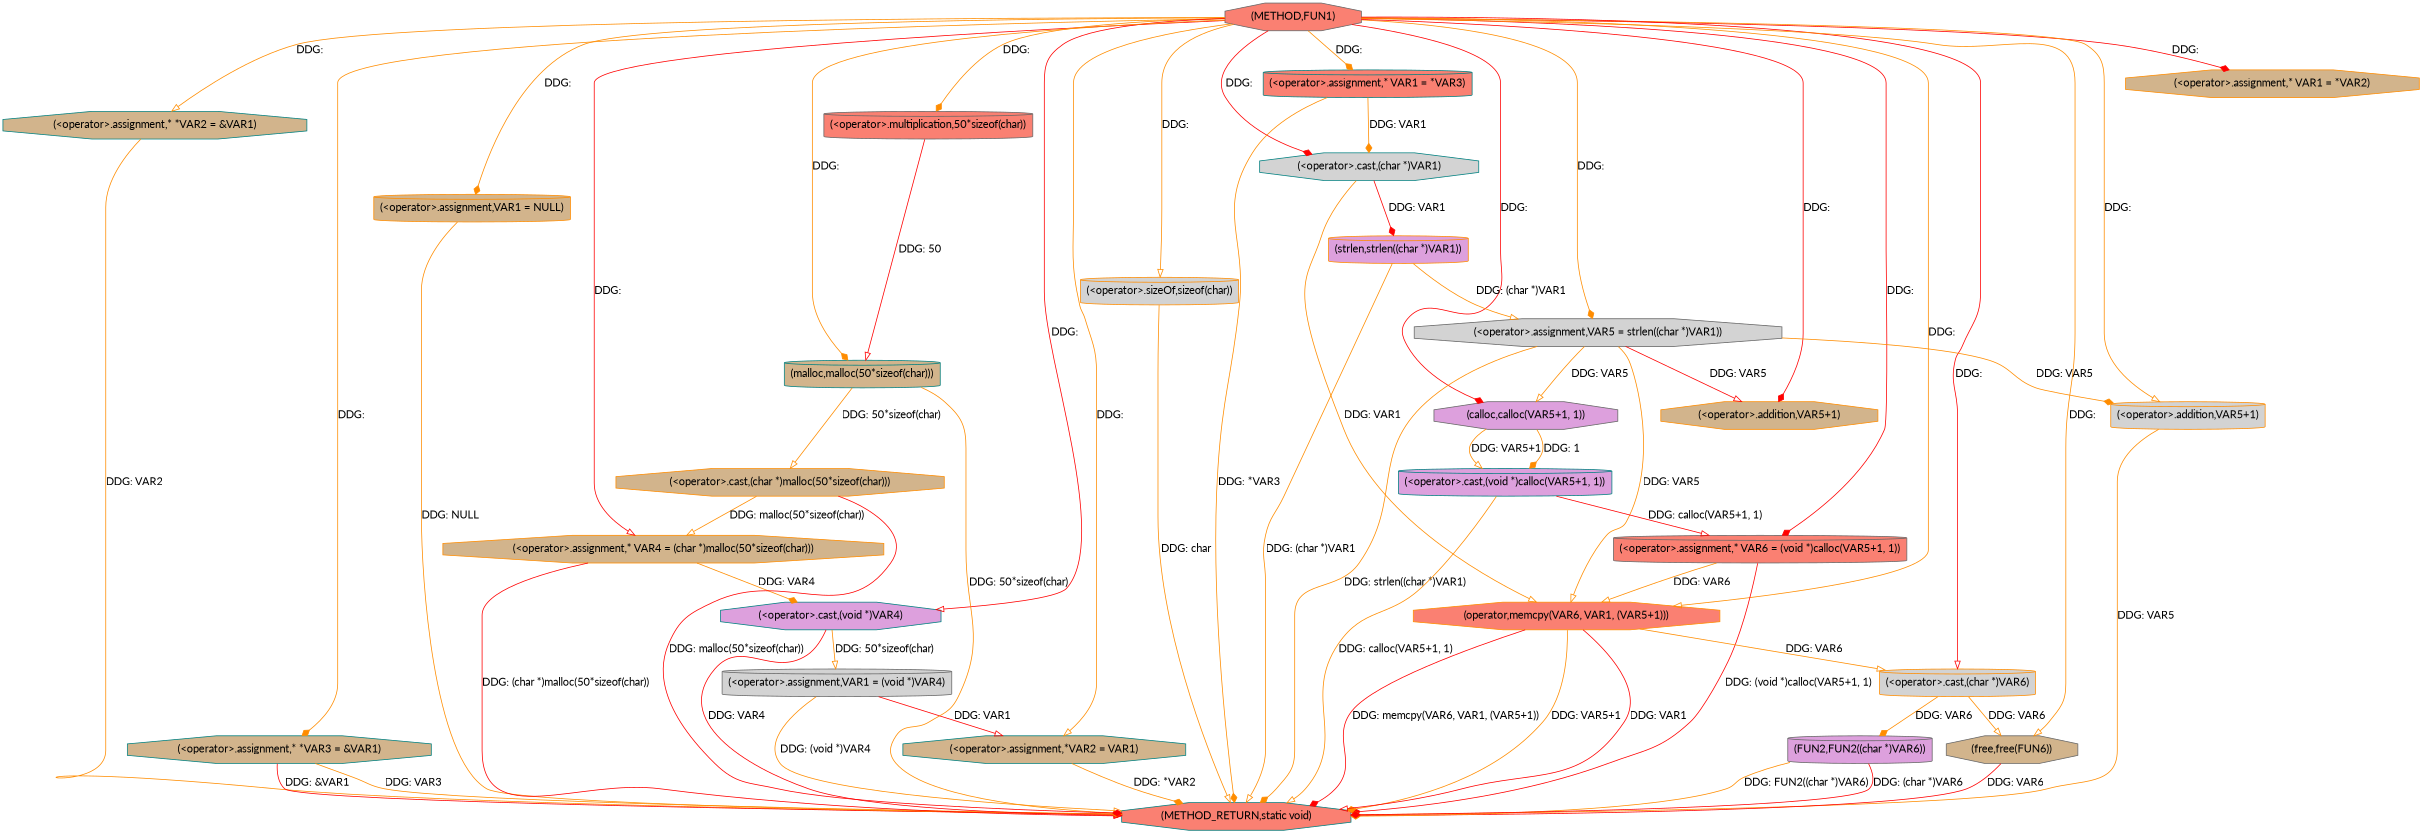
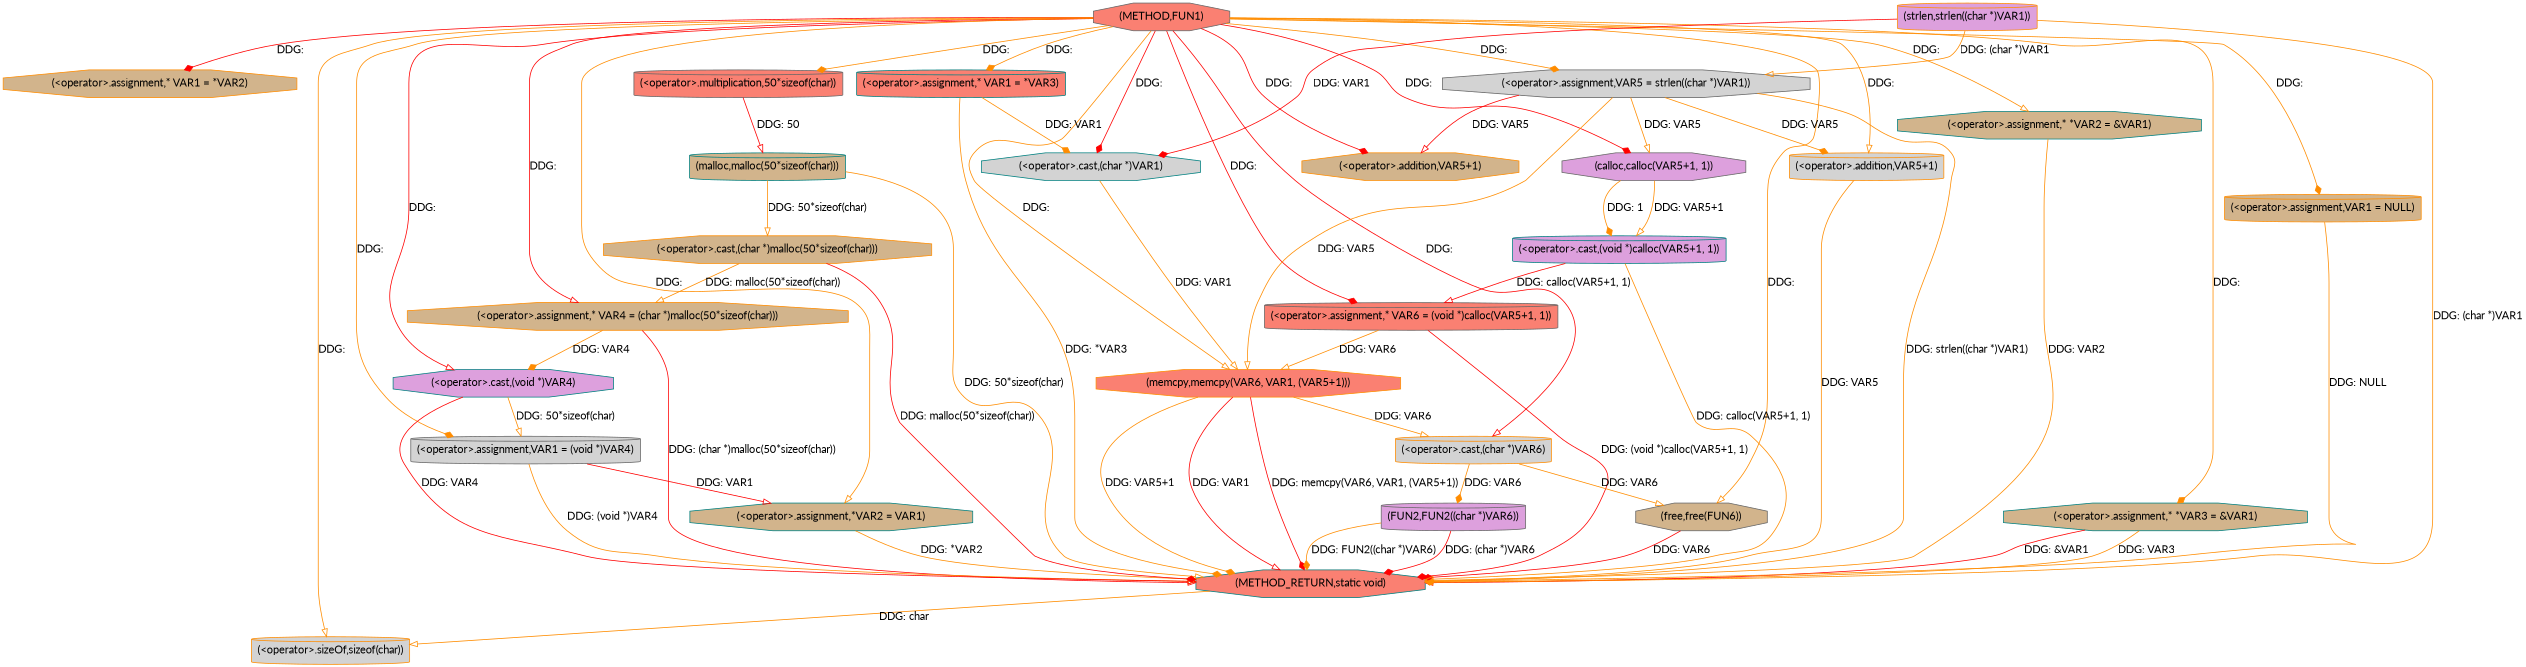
(876, 53) -> (434, 41)
(1382, 204) -> (1515, 34)
(1160, 555) -> (814, 618)
(1567, 616) -> (1248, 383)
(242, 786) -> (1912, 557)
